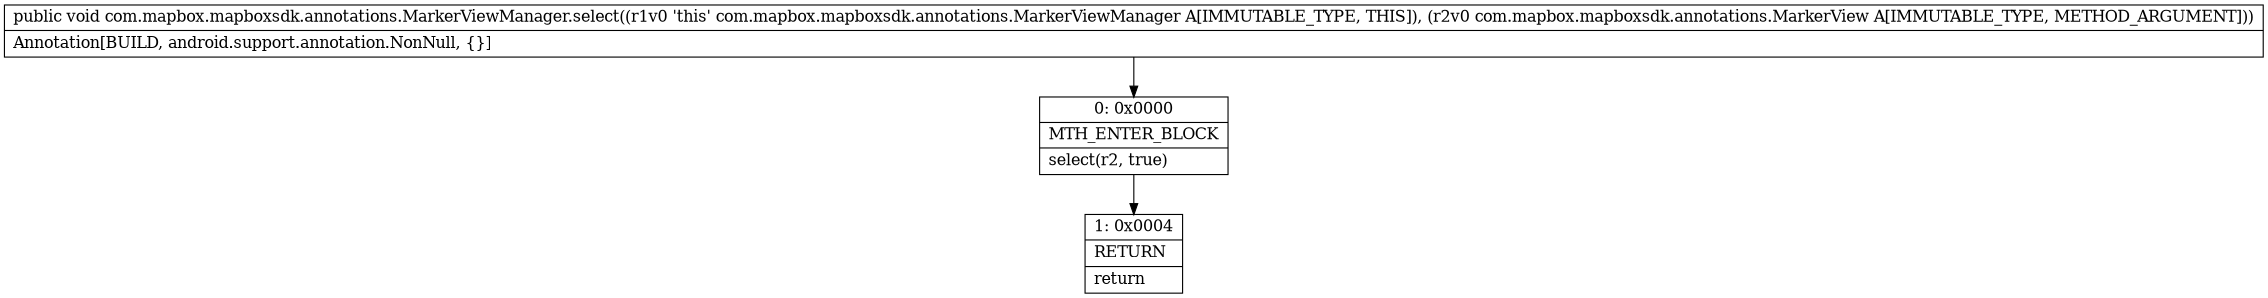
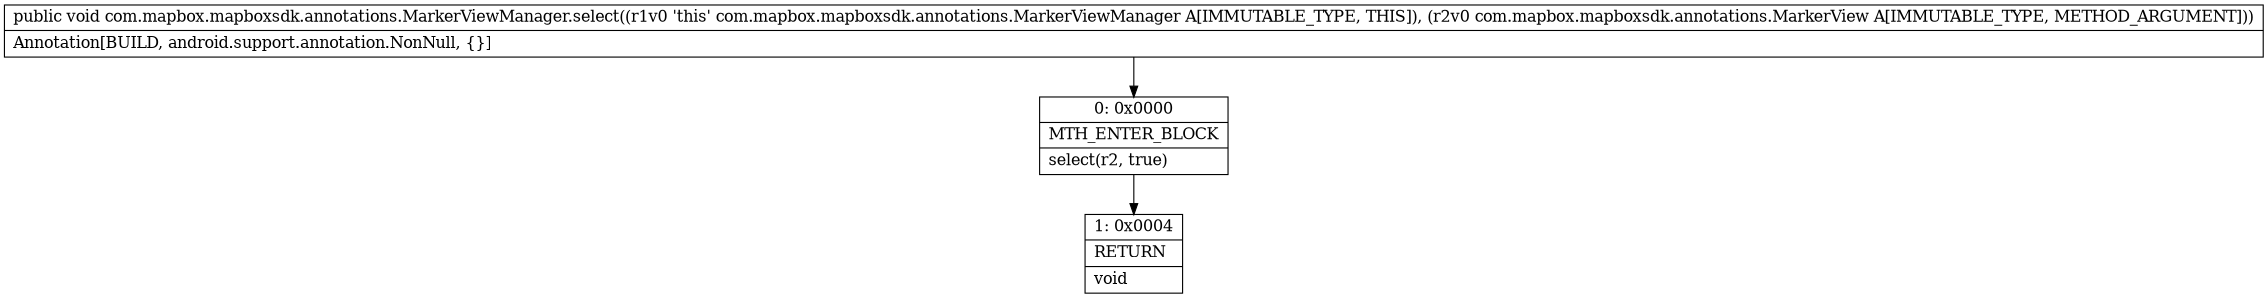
(1119, 279) -> (1111, 279)
